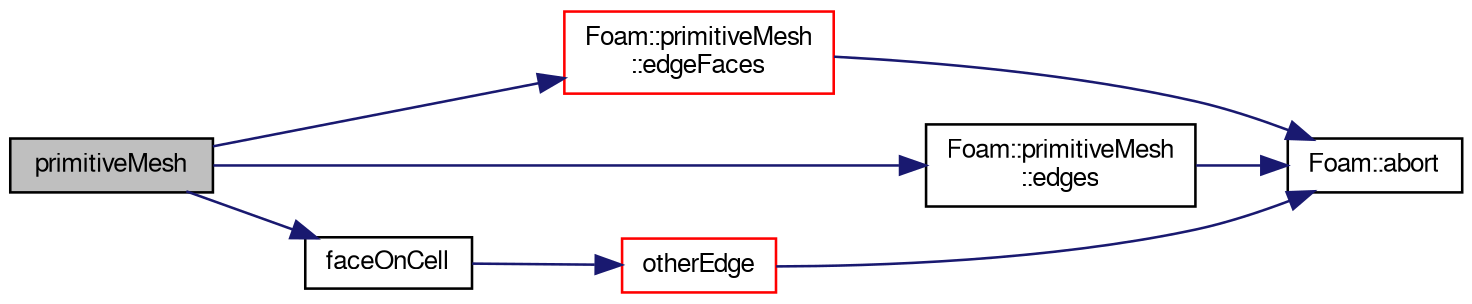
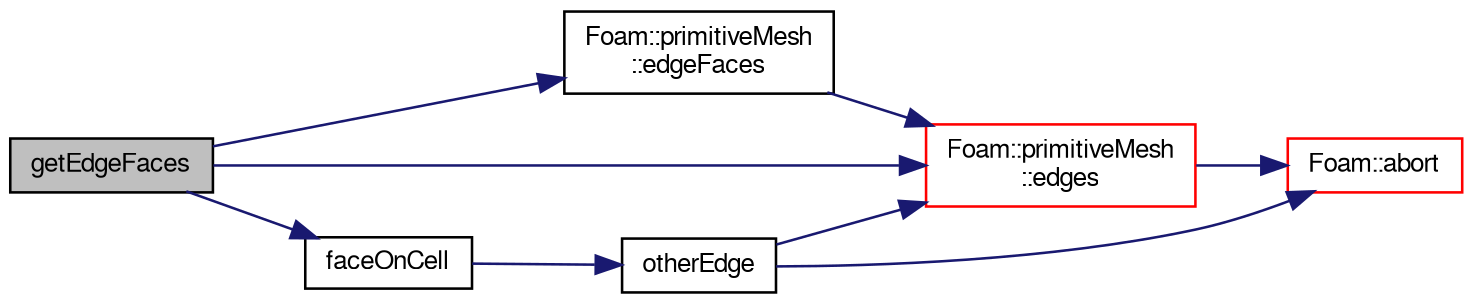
(699, 53) -> (699, 53)
(1064, 78) -> (867, 105)
(112, 165) -> (112, 165)
(1061, 165) -> (1061, 165)
(1375, 165) -> (1375, 165)
none -> (839, 227)
(699, 266) -> (699, 266)
